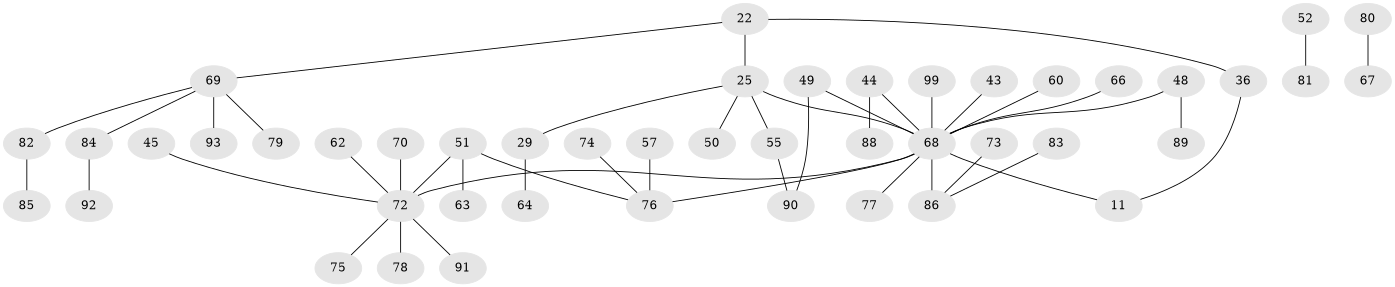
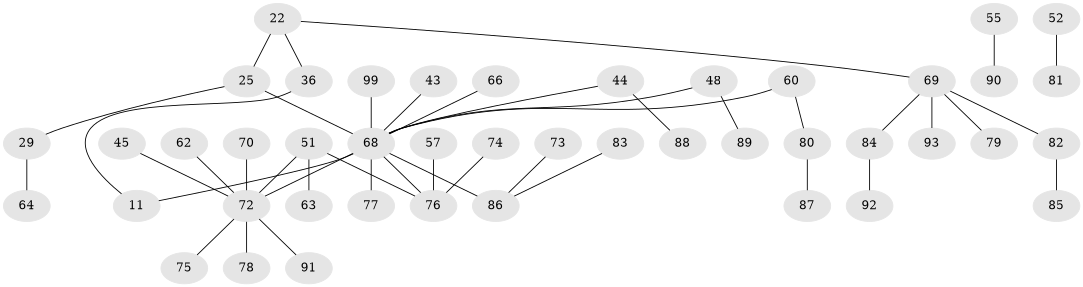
(807, 81) -> none
(1368, 81) -> (807, 206)
(760, 112) -> none
none -> (800, 113)
(712, 144) -> none
